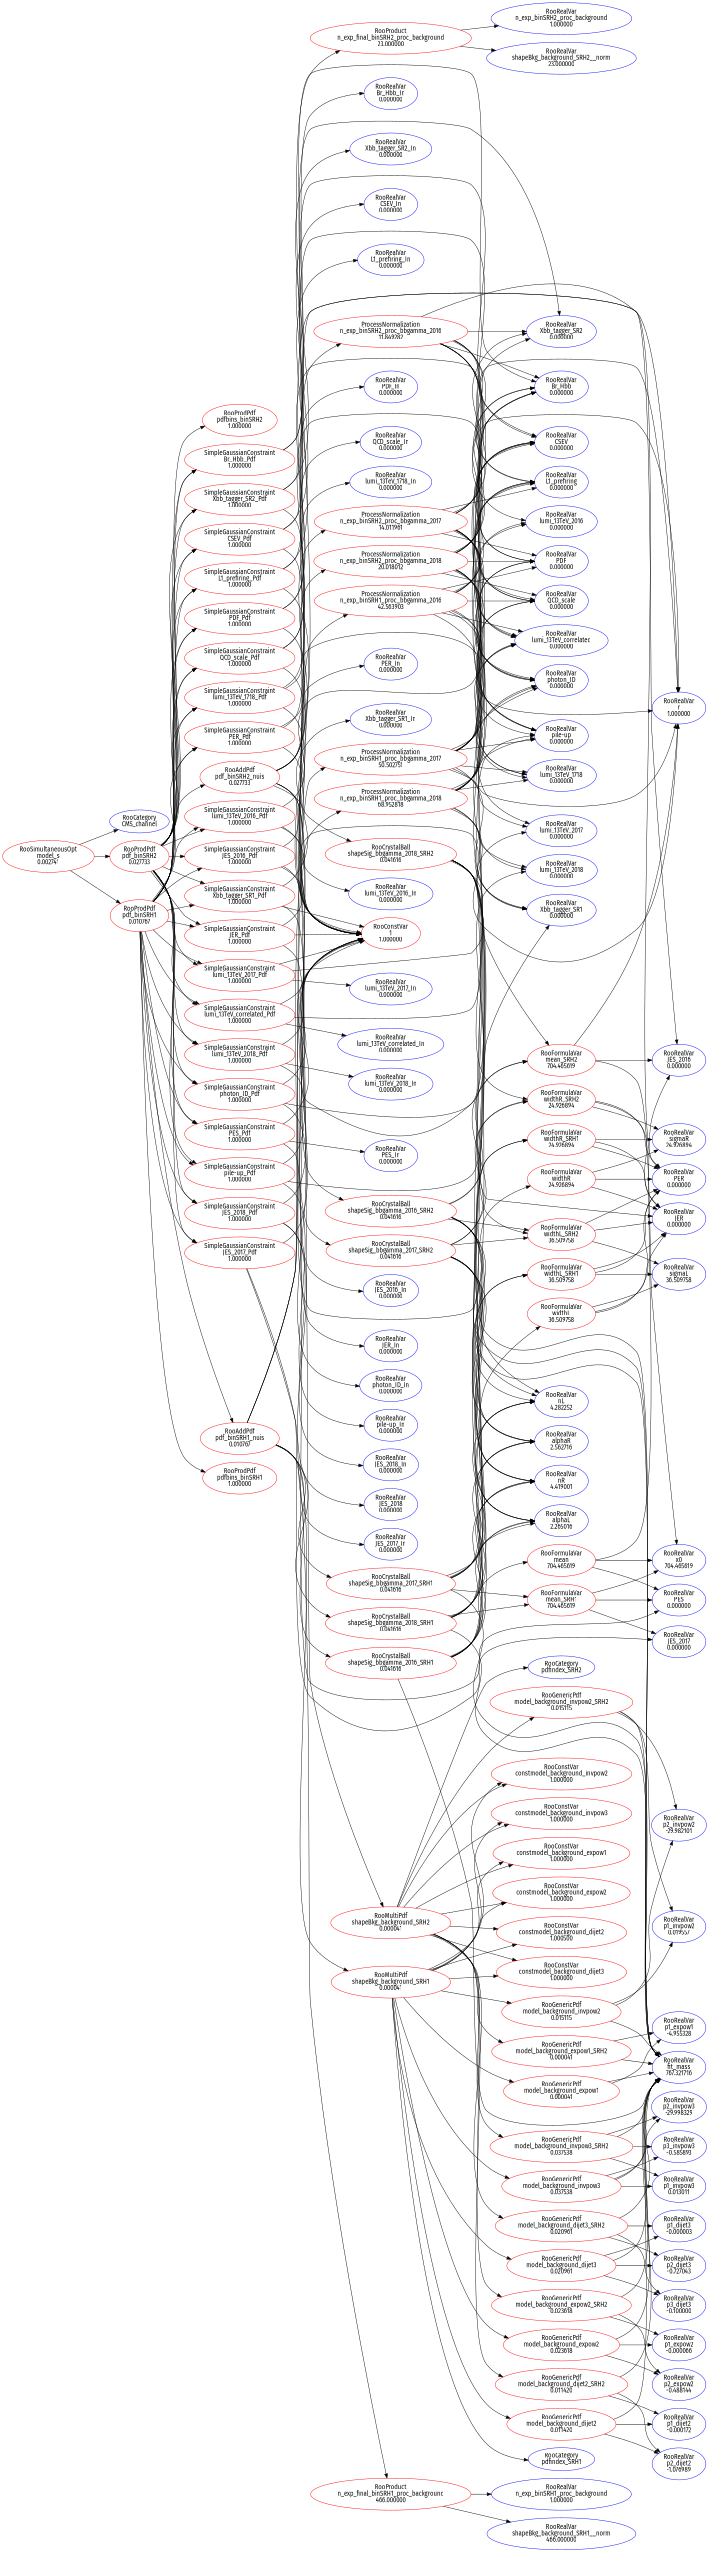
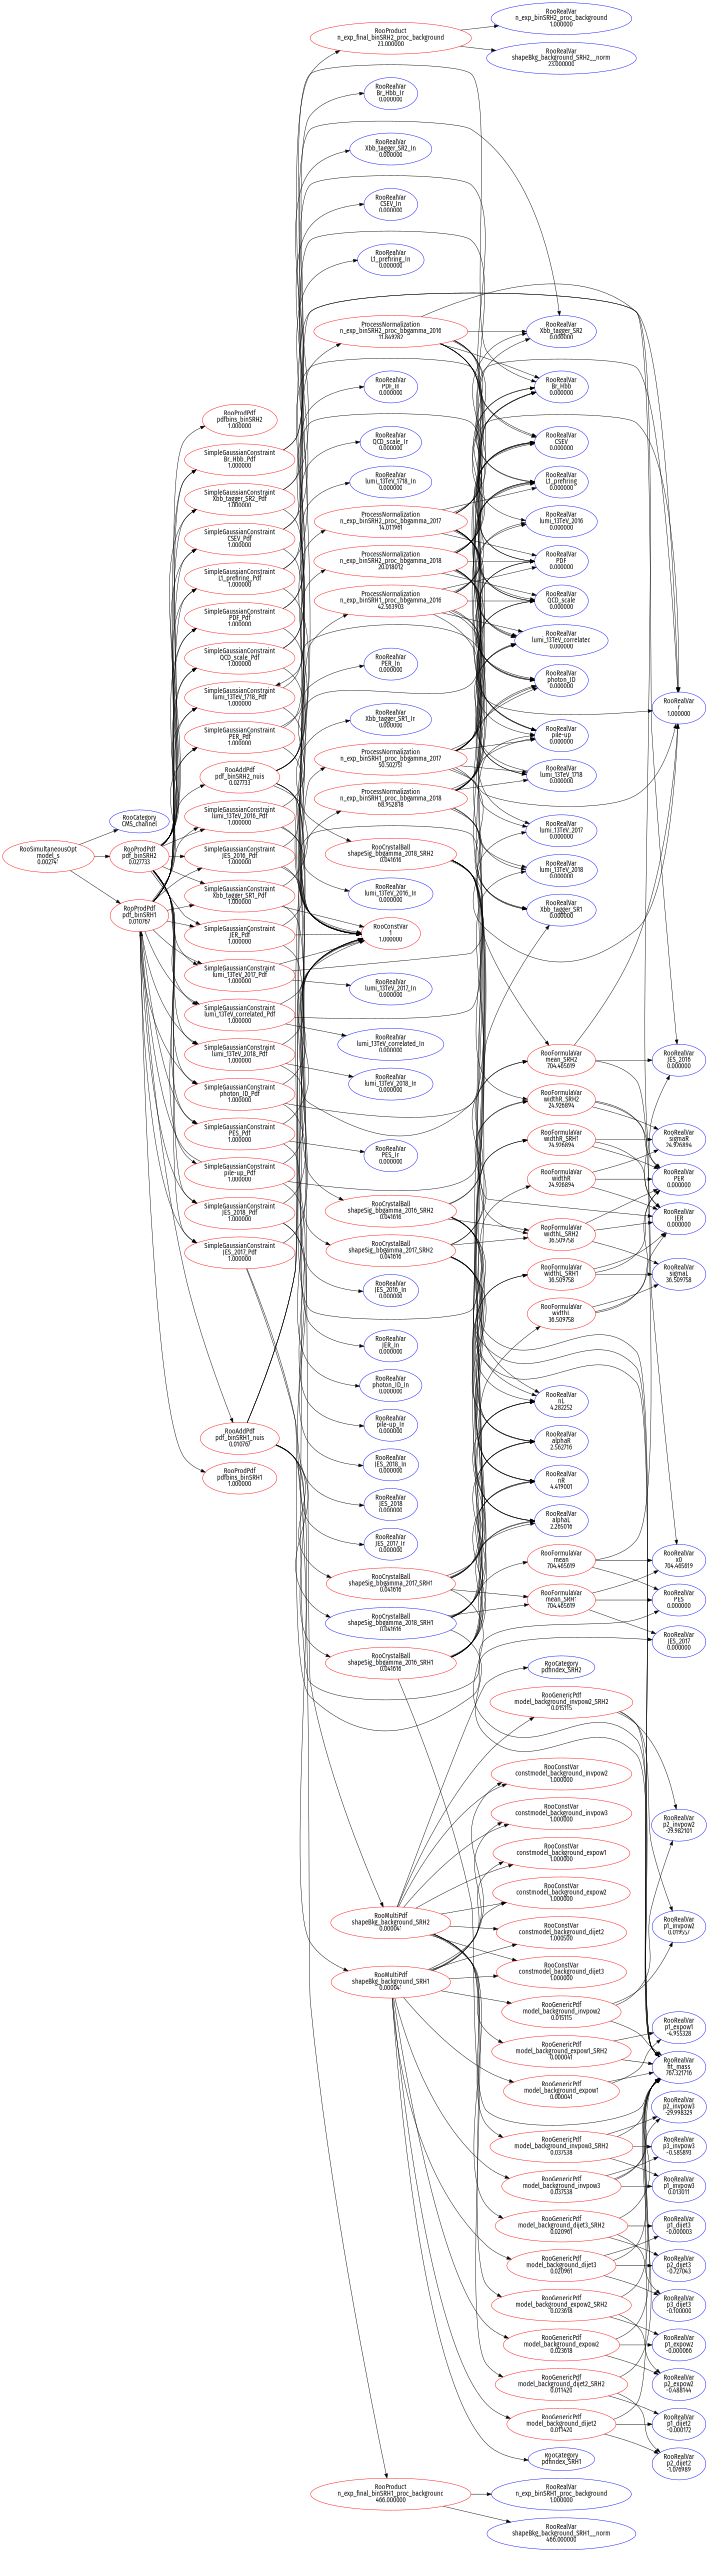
(445, 637) -> (445, 630)
(154, 1056) -> (155, 1056)
(391, 1623) -> (391, 1623)
